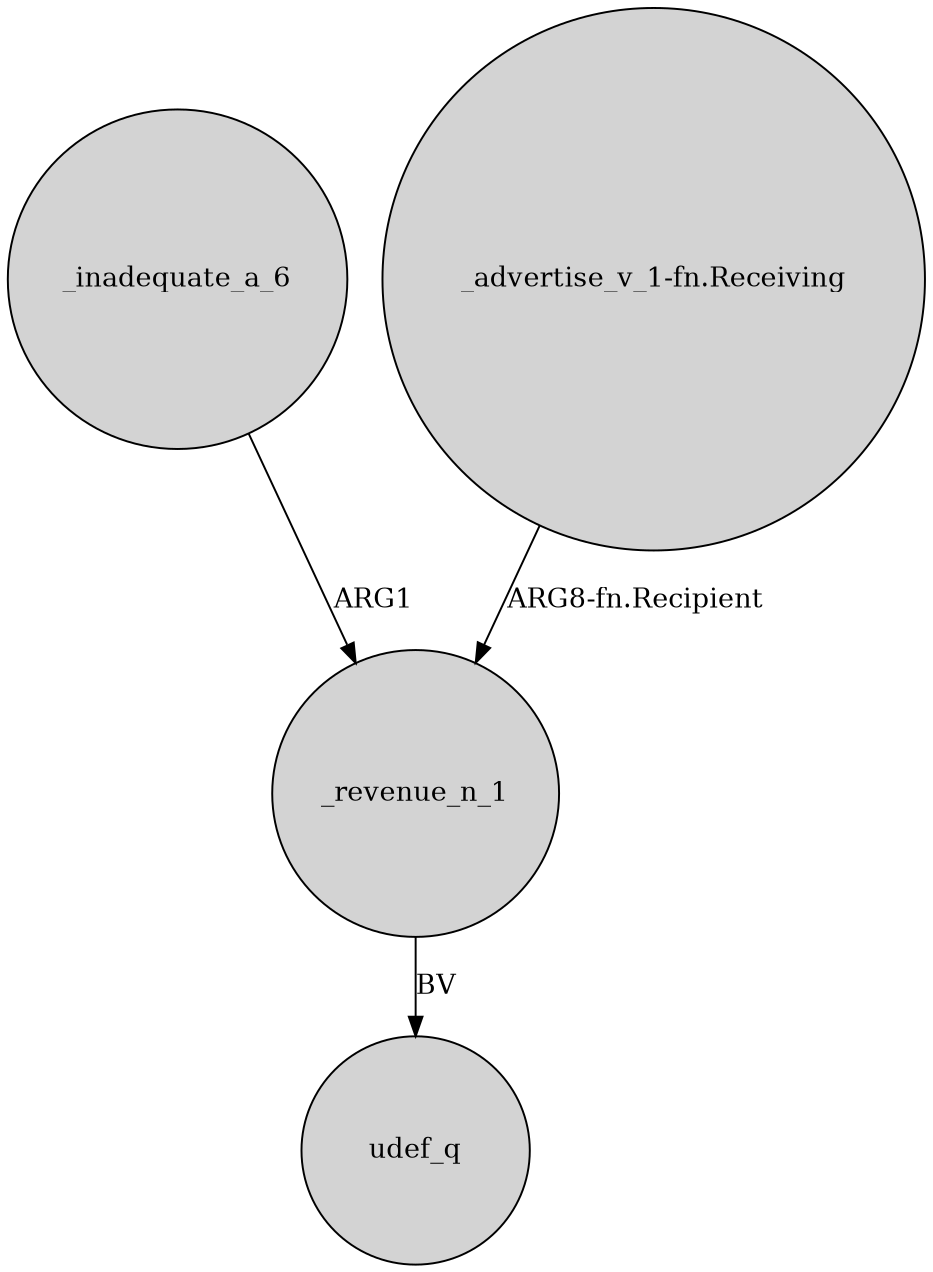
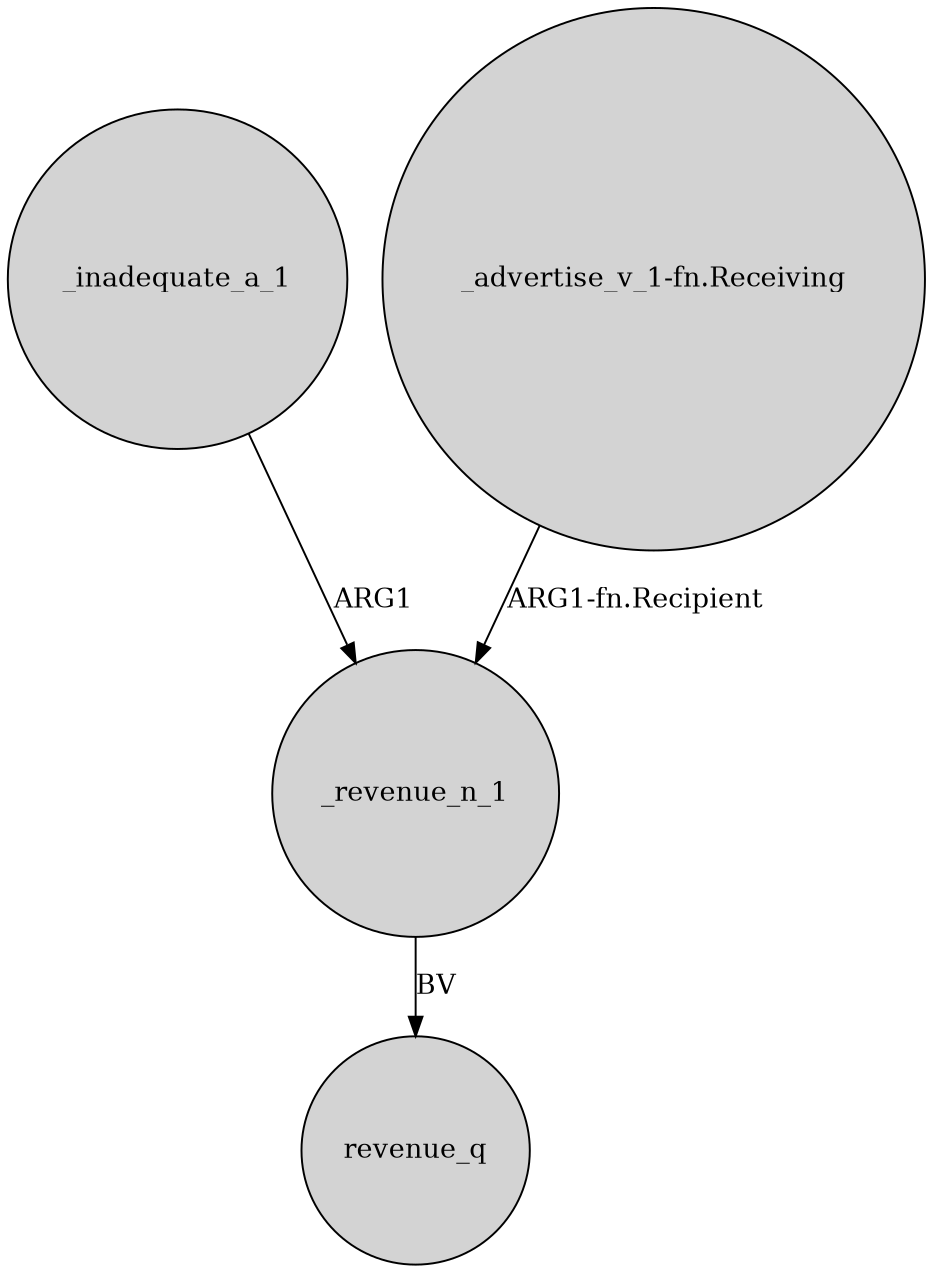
(178, 279) -> (178, 279)
(636, 600) -> (636, 600)
(416, 1150) -> (416, 1150)
